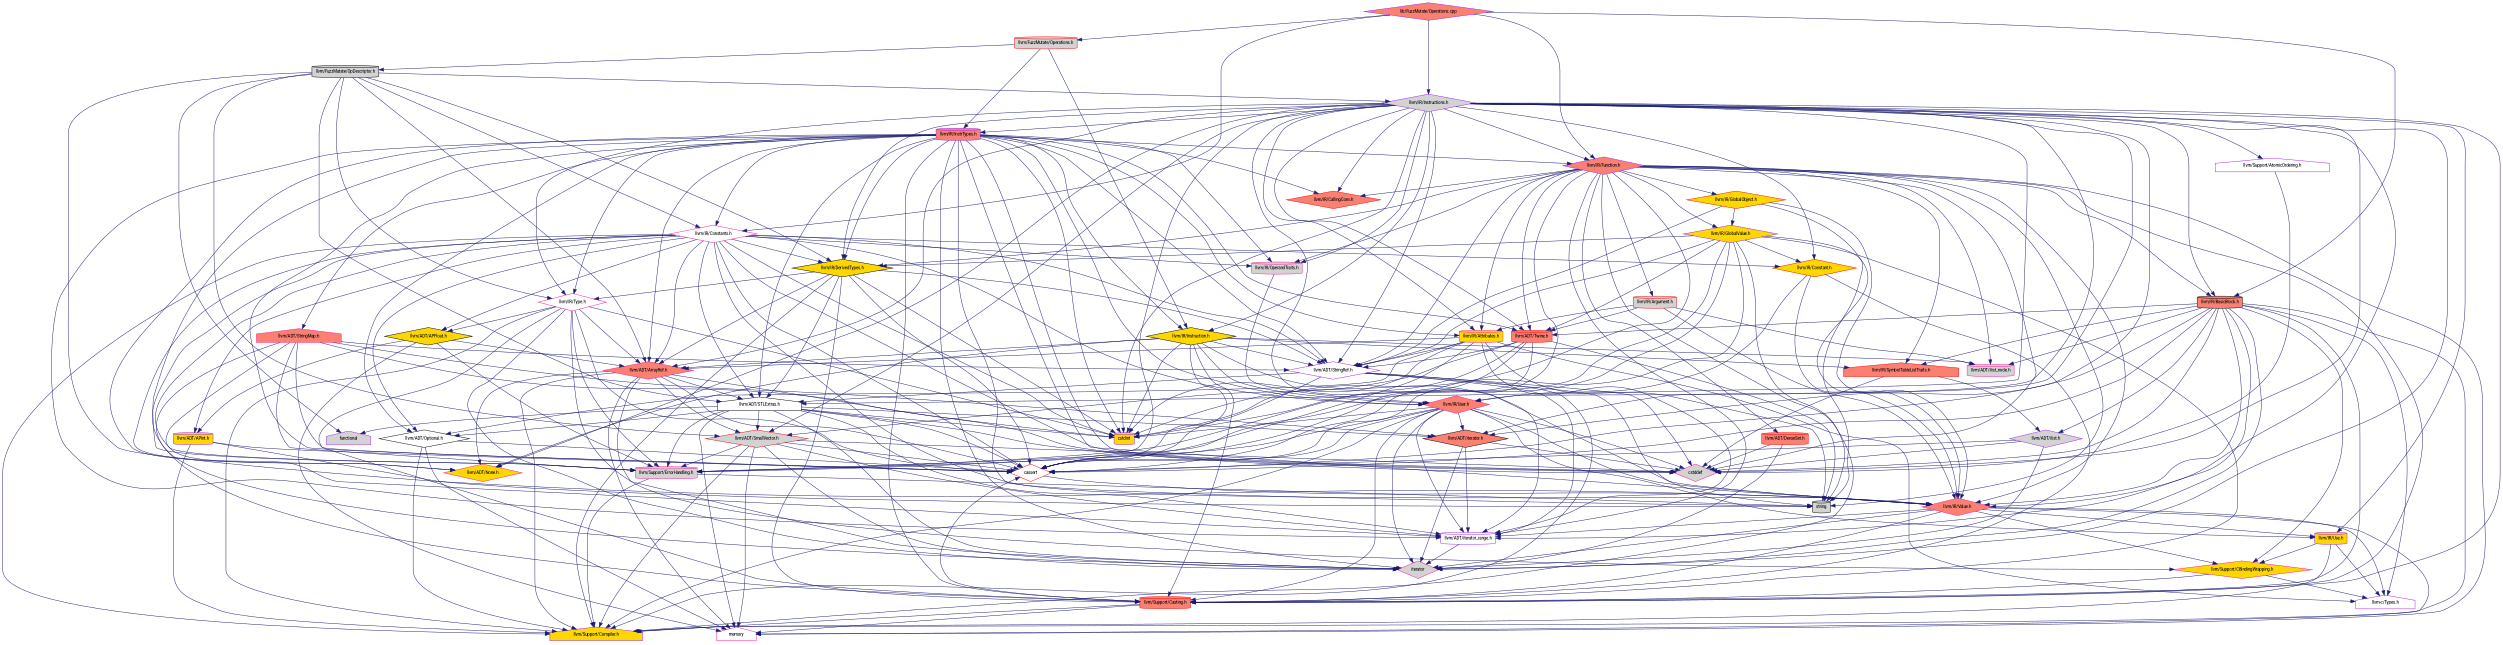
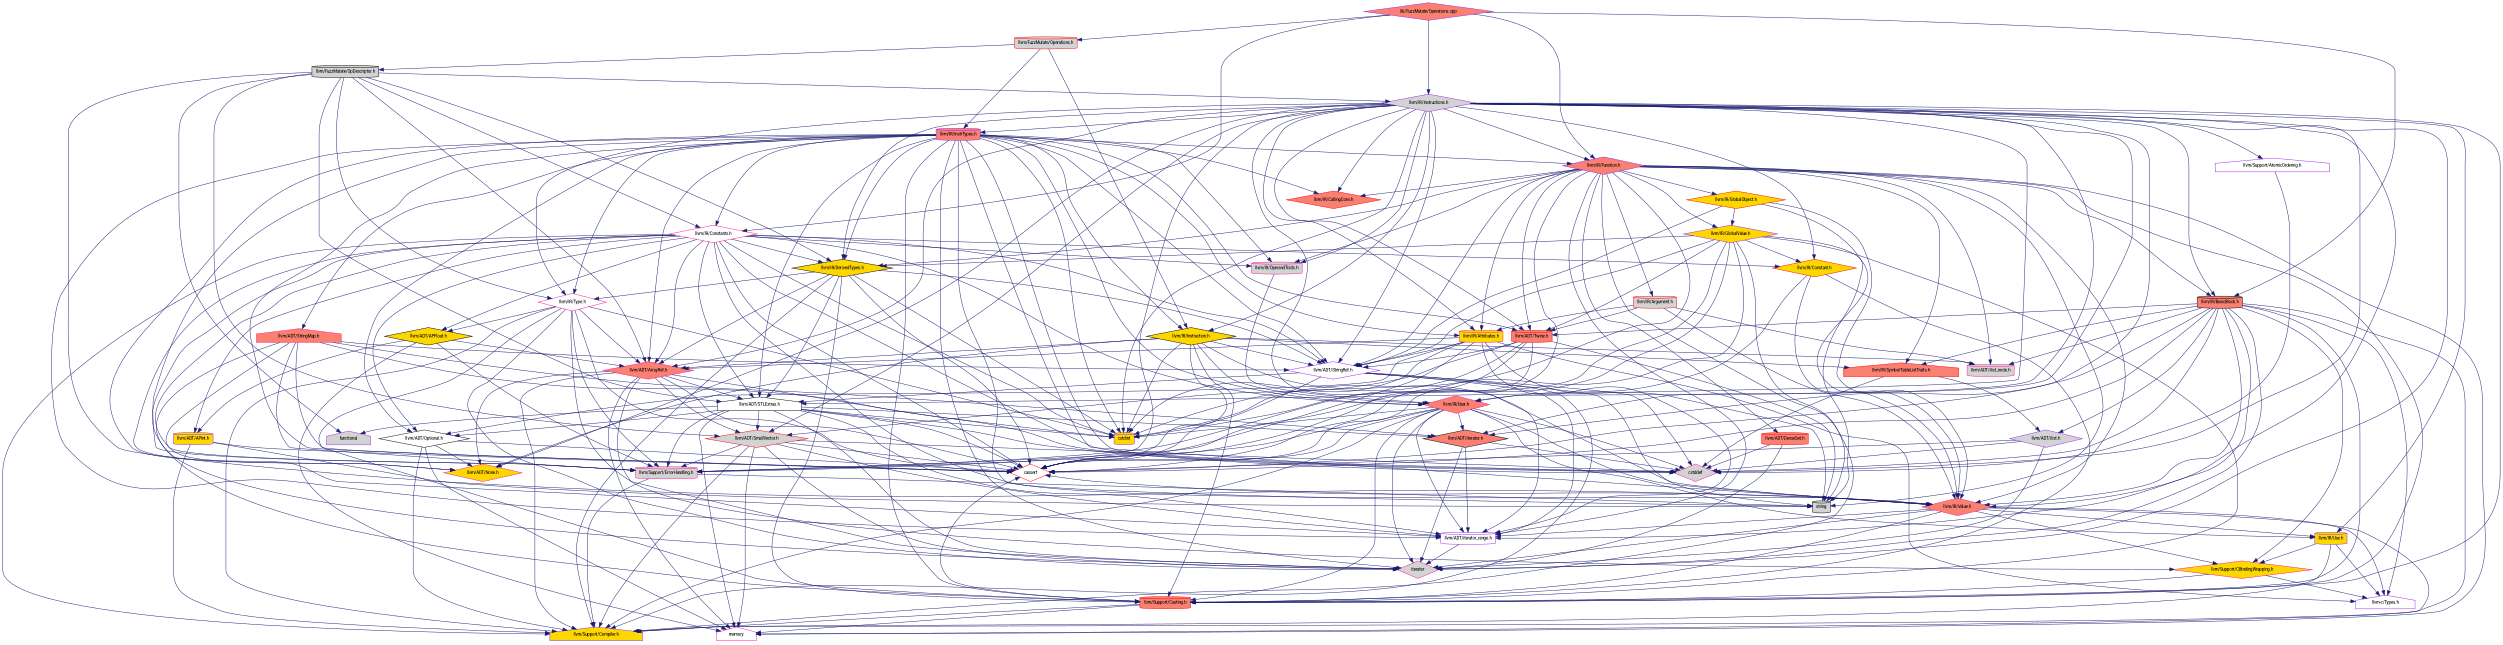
(2016, 291) -> none
none -> (446, 451)
(1485, 494) -> (1491, 494)
